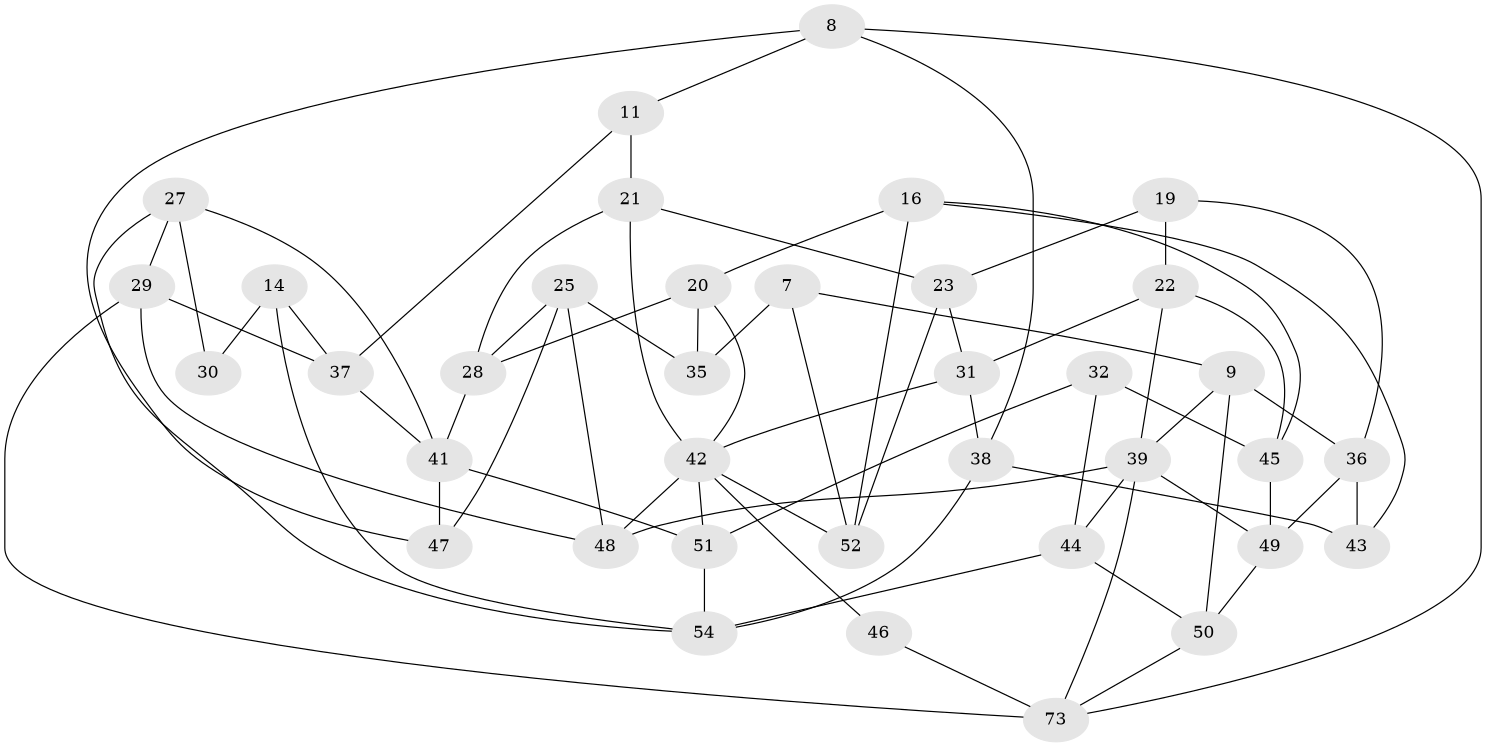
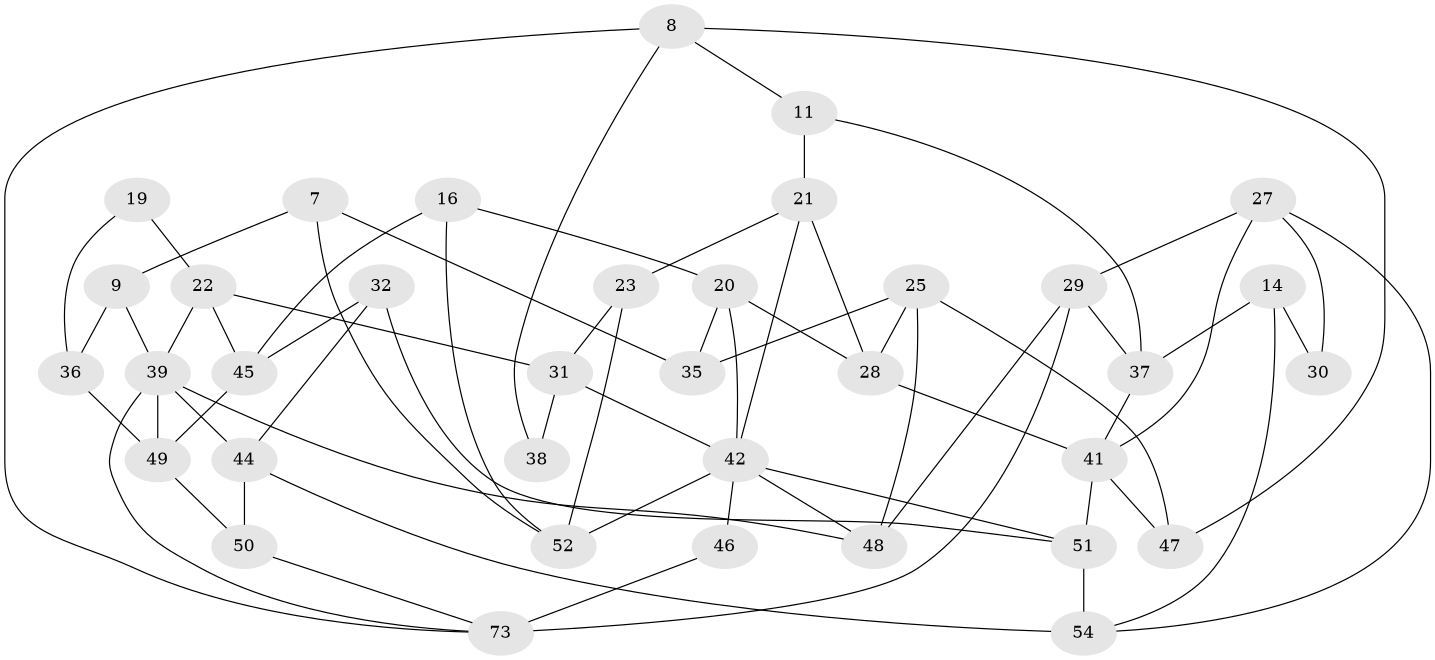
(1055, 243) -> none
(1219, 498) -> none
(1357, 547) -> none
(872, 582) -> none
